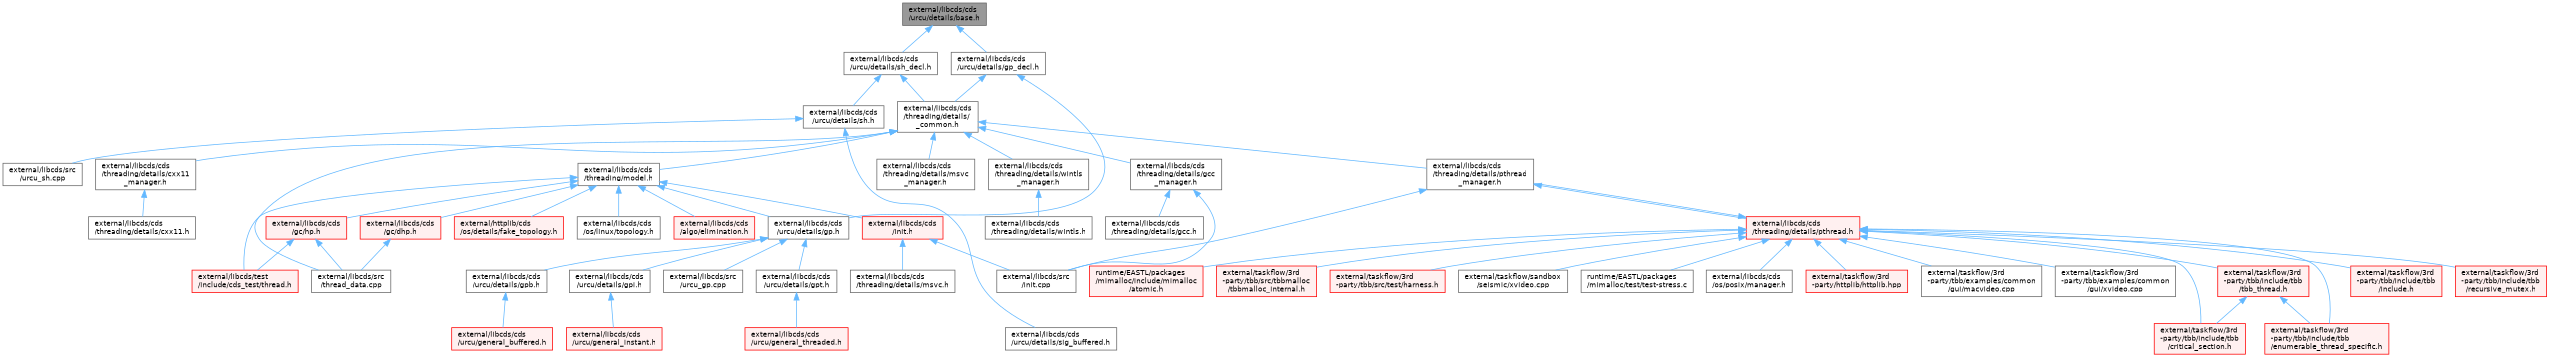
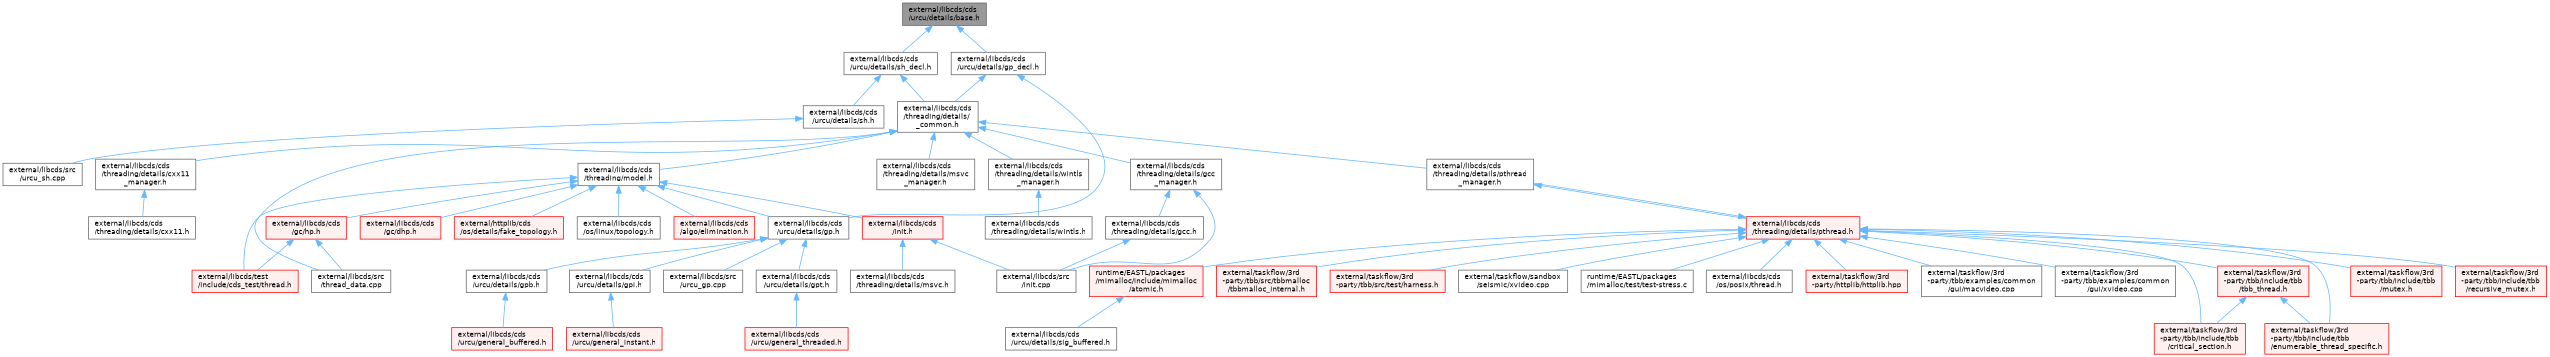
(955, 222) -> (1097, 314)
(1244, 234) -> (1092, 256)
(373, 257) -> none
(1749, 281) -> (1749, 281)
(2396, 281) -> (2396, 281)
